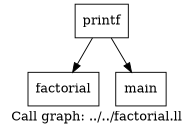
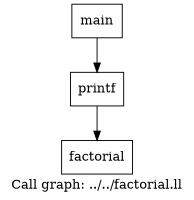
(119, 51) -> (97, 50)
